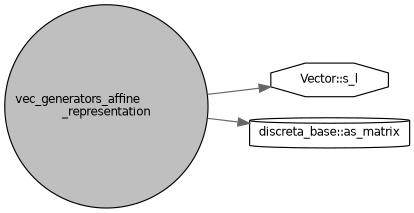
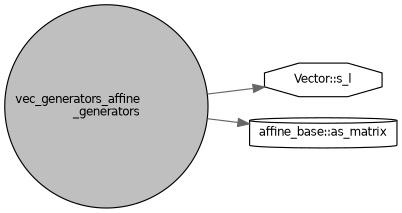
(106, 106) -> (106, 106)
(330, 133) -> (323, 133)
